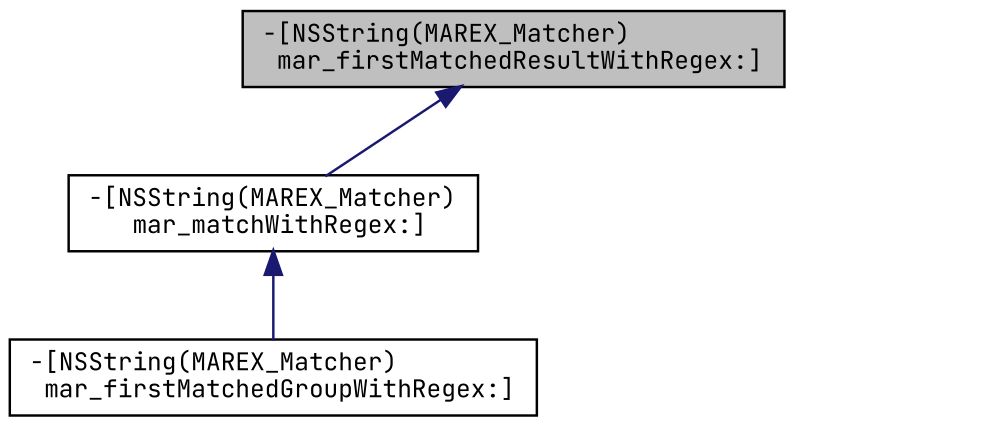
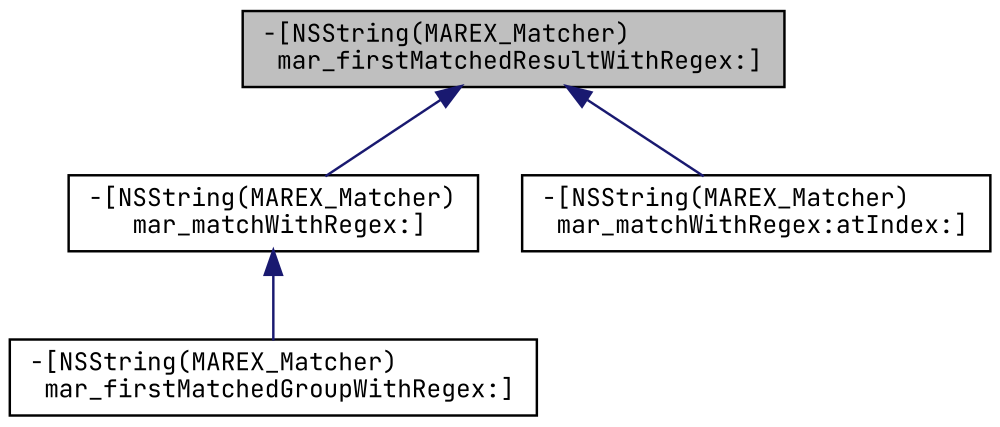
none -> (756, 213)
